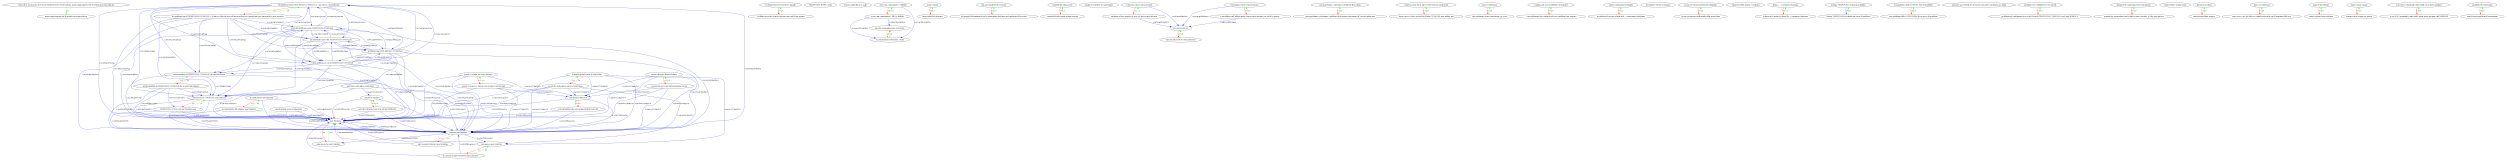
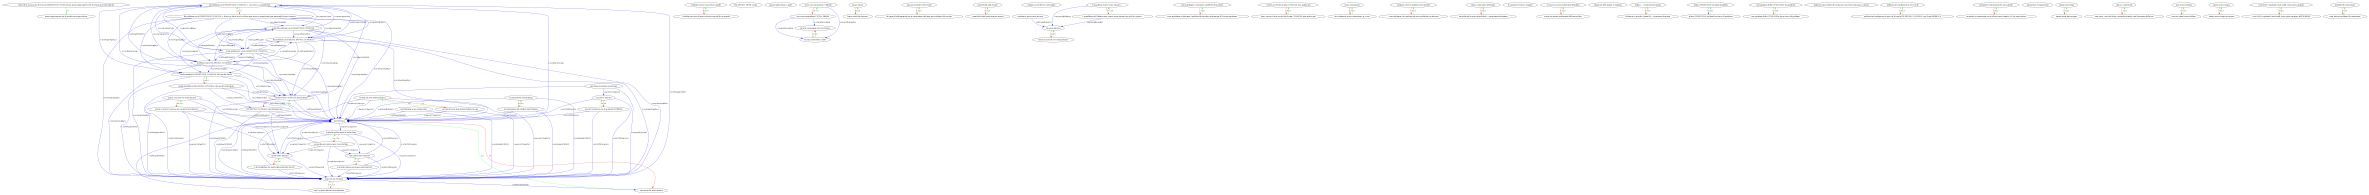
(1134, 17) -> none
(329, 33) -> none
(890, 40) -> (815, 40)
(624, 92) -> none
(456, 102) -> (340, 126)
(284, 114) -> (431, 119)
(474, 138) -> (374, 173)
